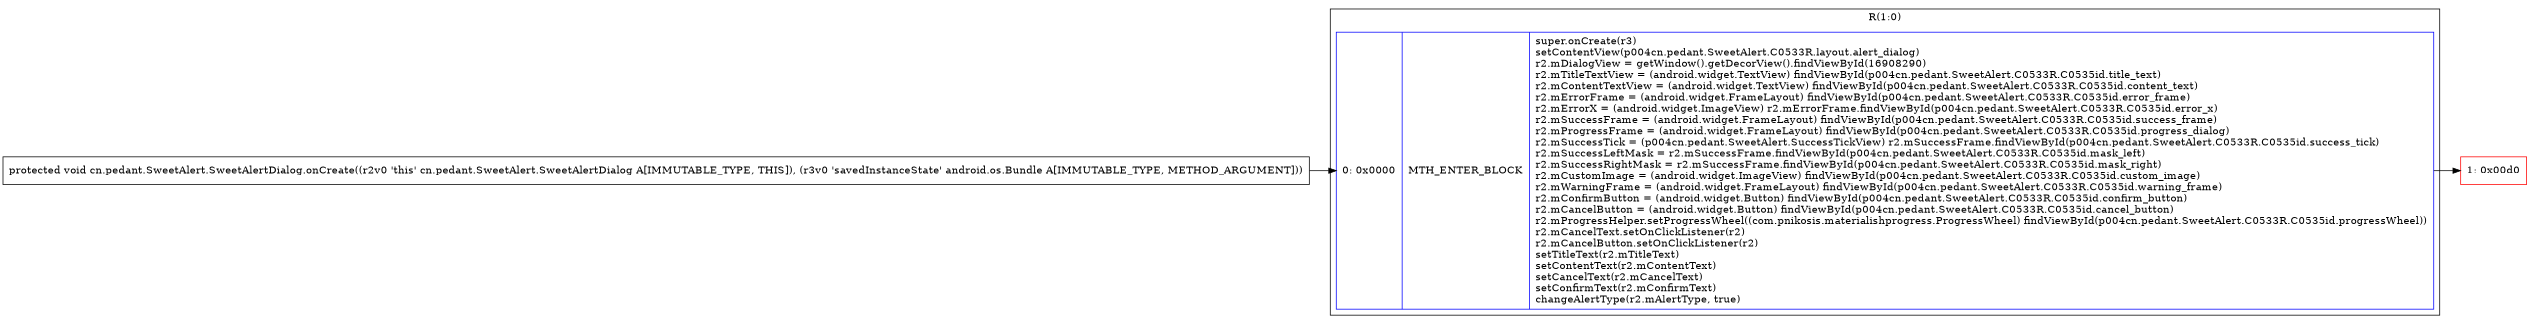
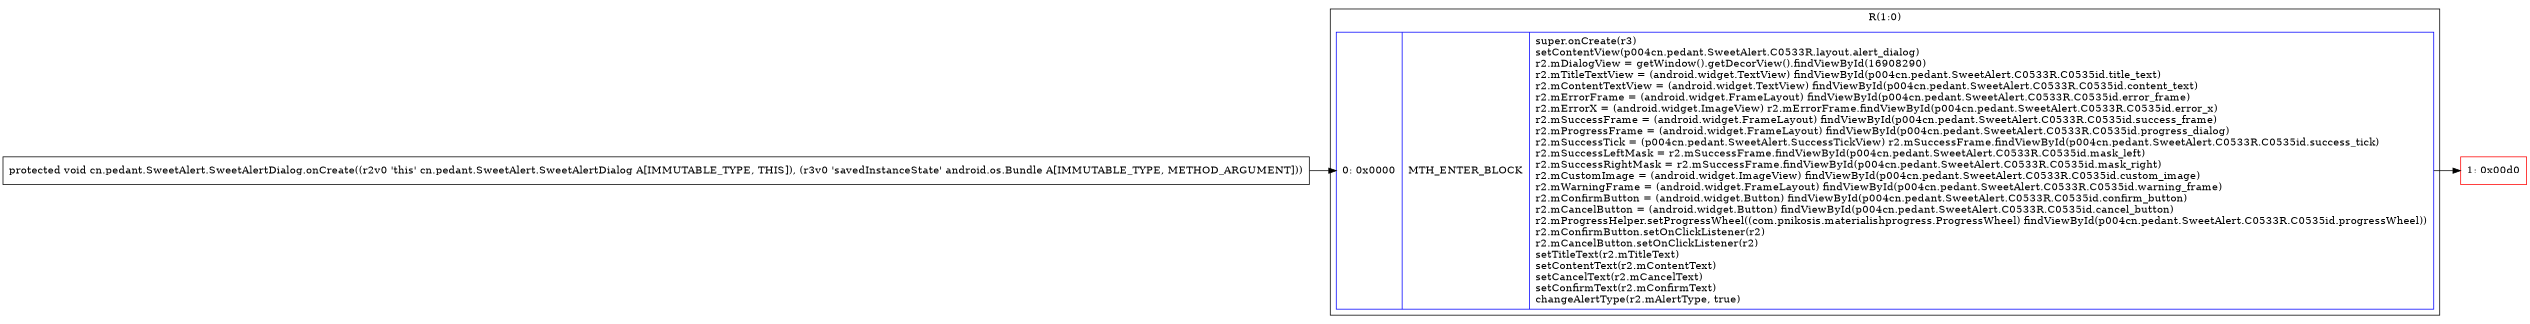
(1640, 232) -> (1650, 232)
